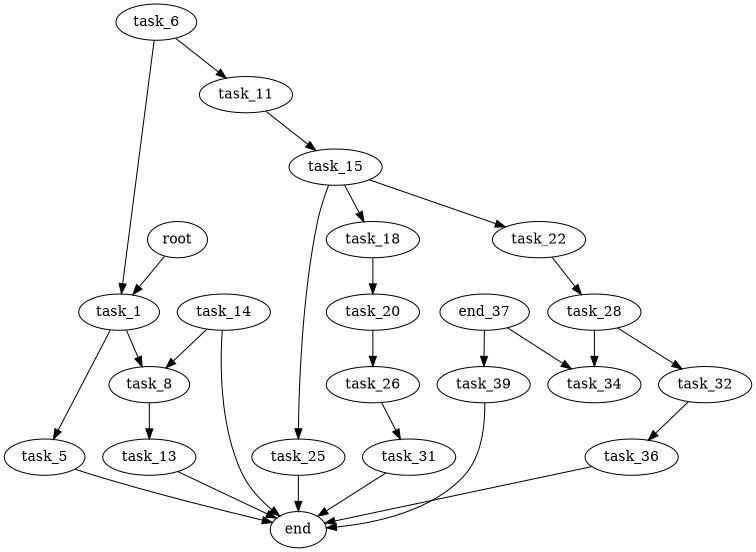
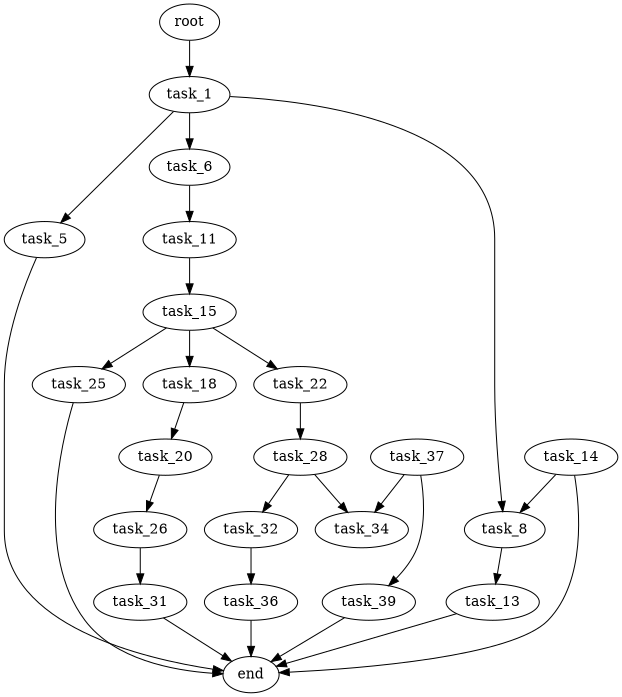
(138, 162) -> (190, 126)
(485, 312) -> (417, 457)
